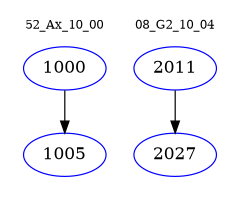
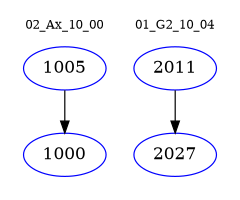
(65, 26) -> (65, 26)
(175, 26) -> (175, 26)
(65, 106) -> (65, 106)
